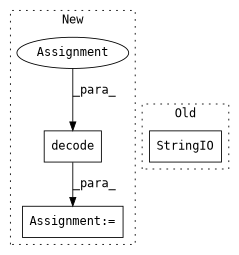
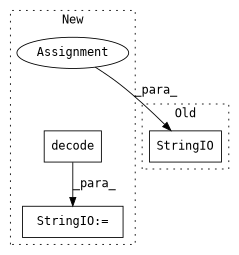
(73, 95) -> (130, 92)
(73, 222) -> (73, 222)
